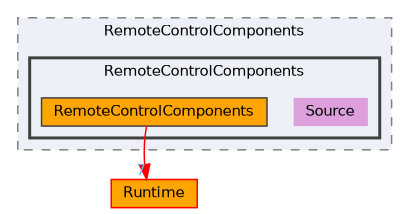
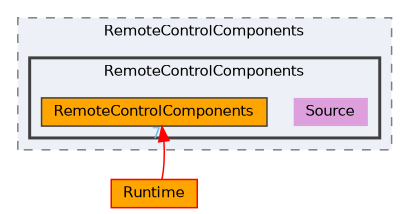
(144, 145) -> (164, 160)
